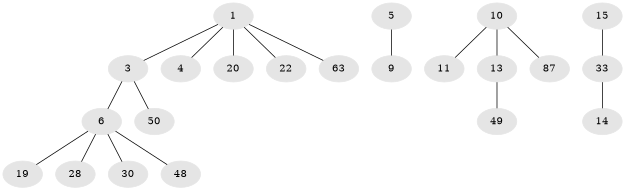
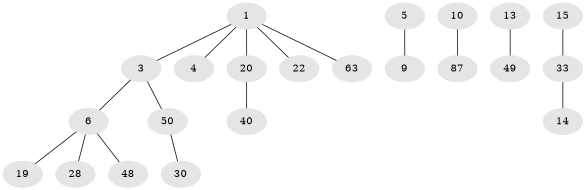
(497, 43) -> none
(444, 69) -> none
none -> (247, 122)
(115, 148) -> (174, 148)
